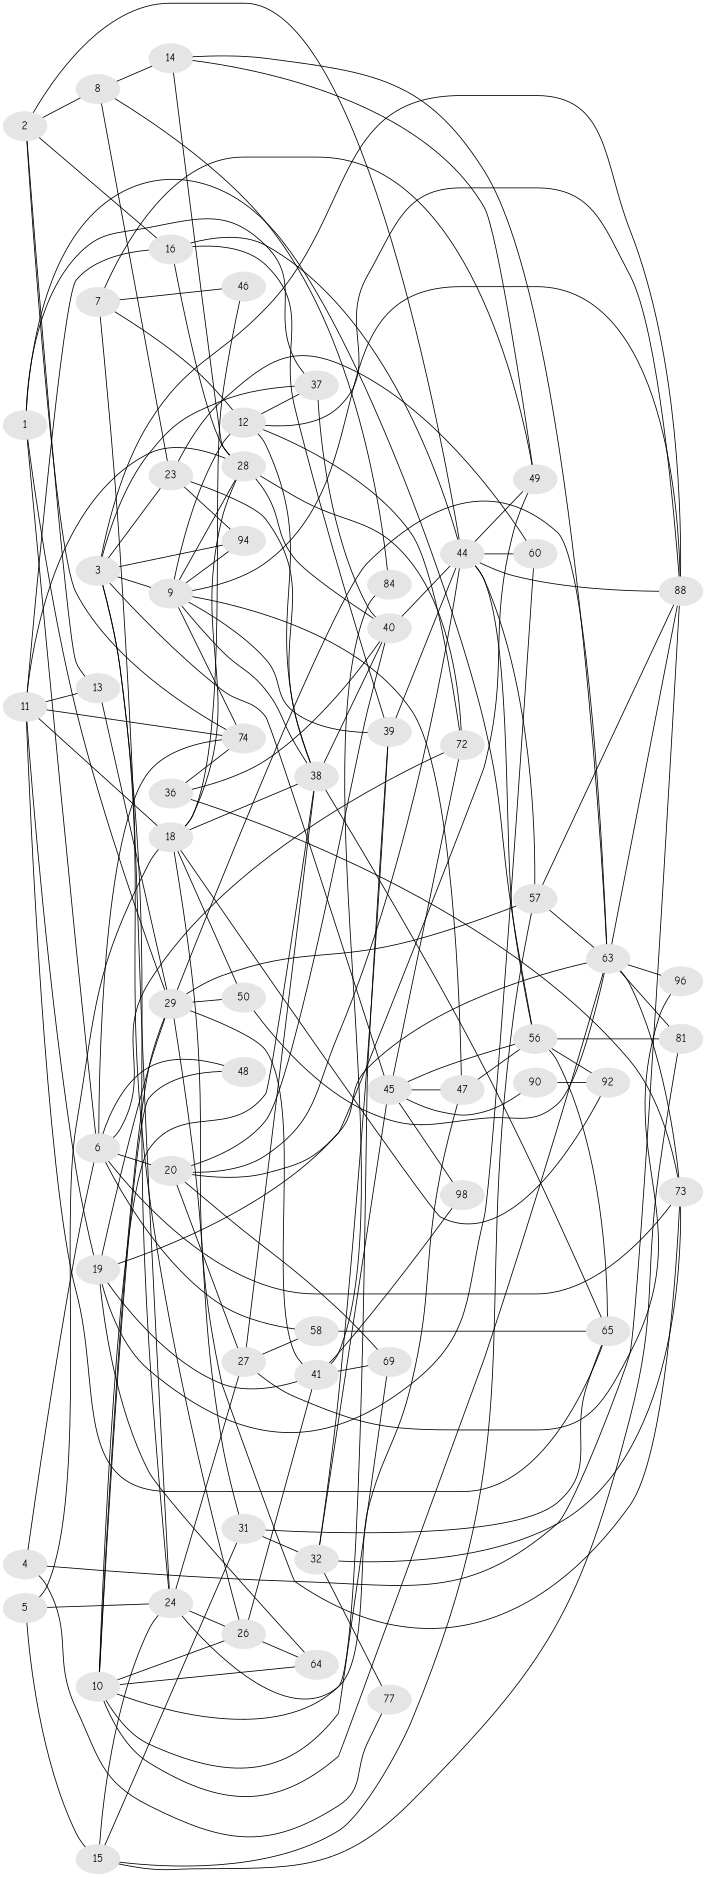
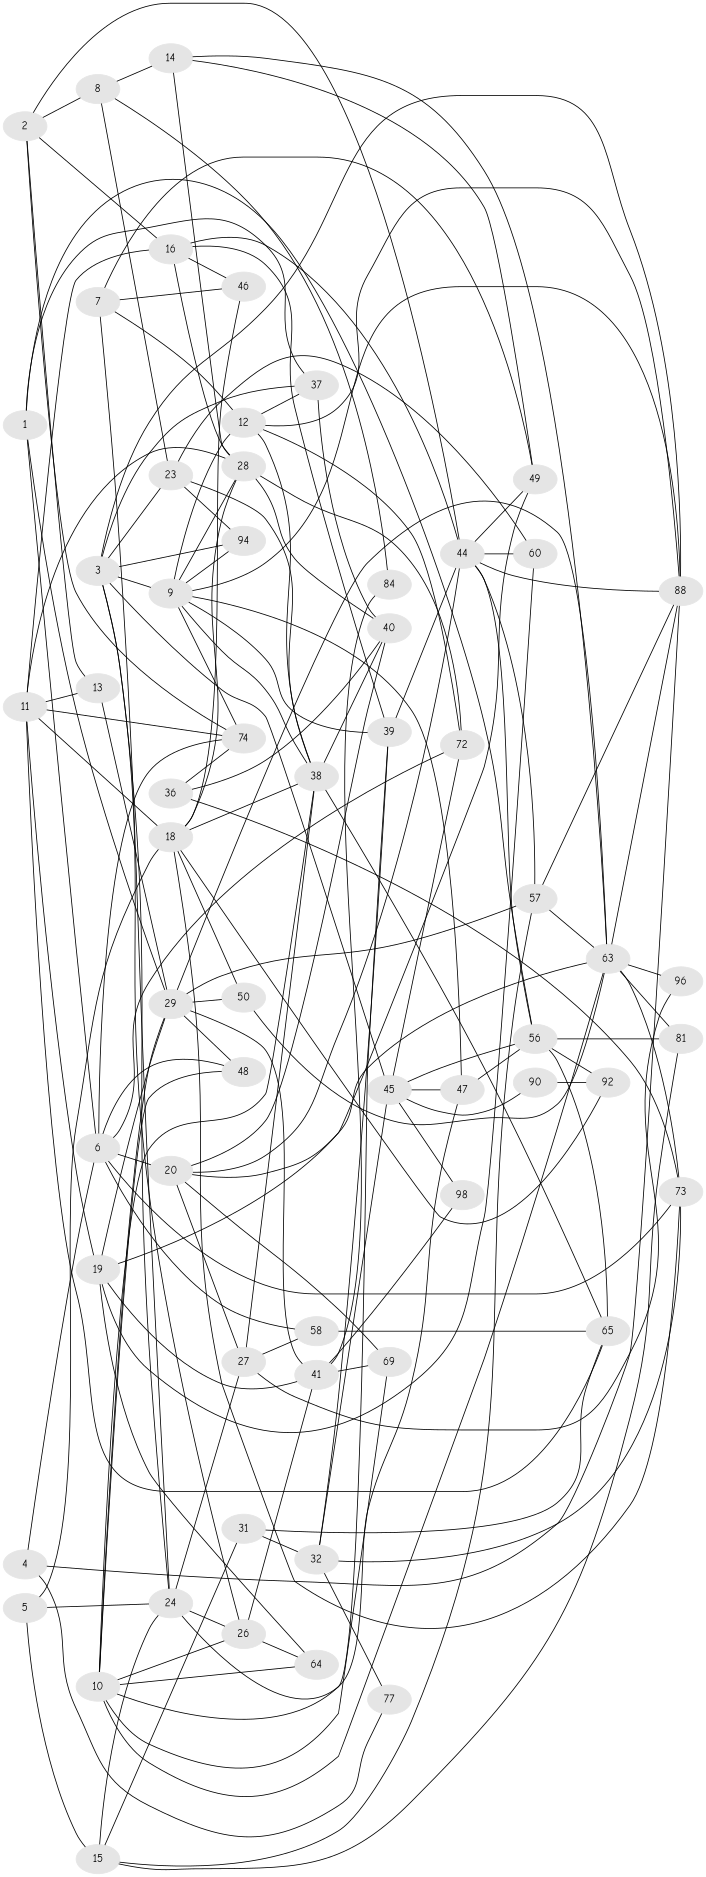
none -> (207, 268)
(424, 594) -> none
(209, 1342) -> (207, 1038)
